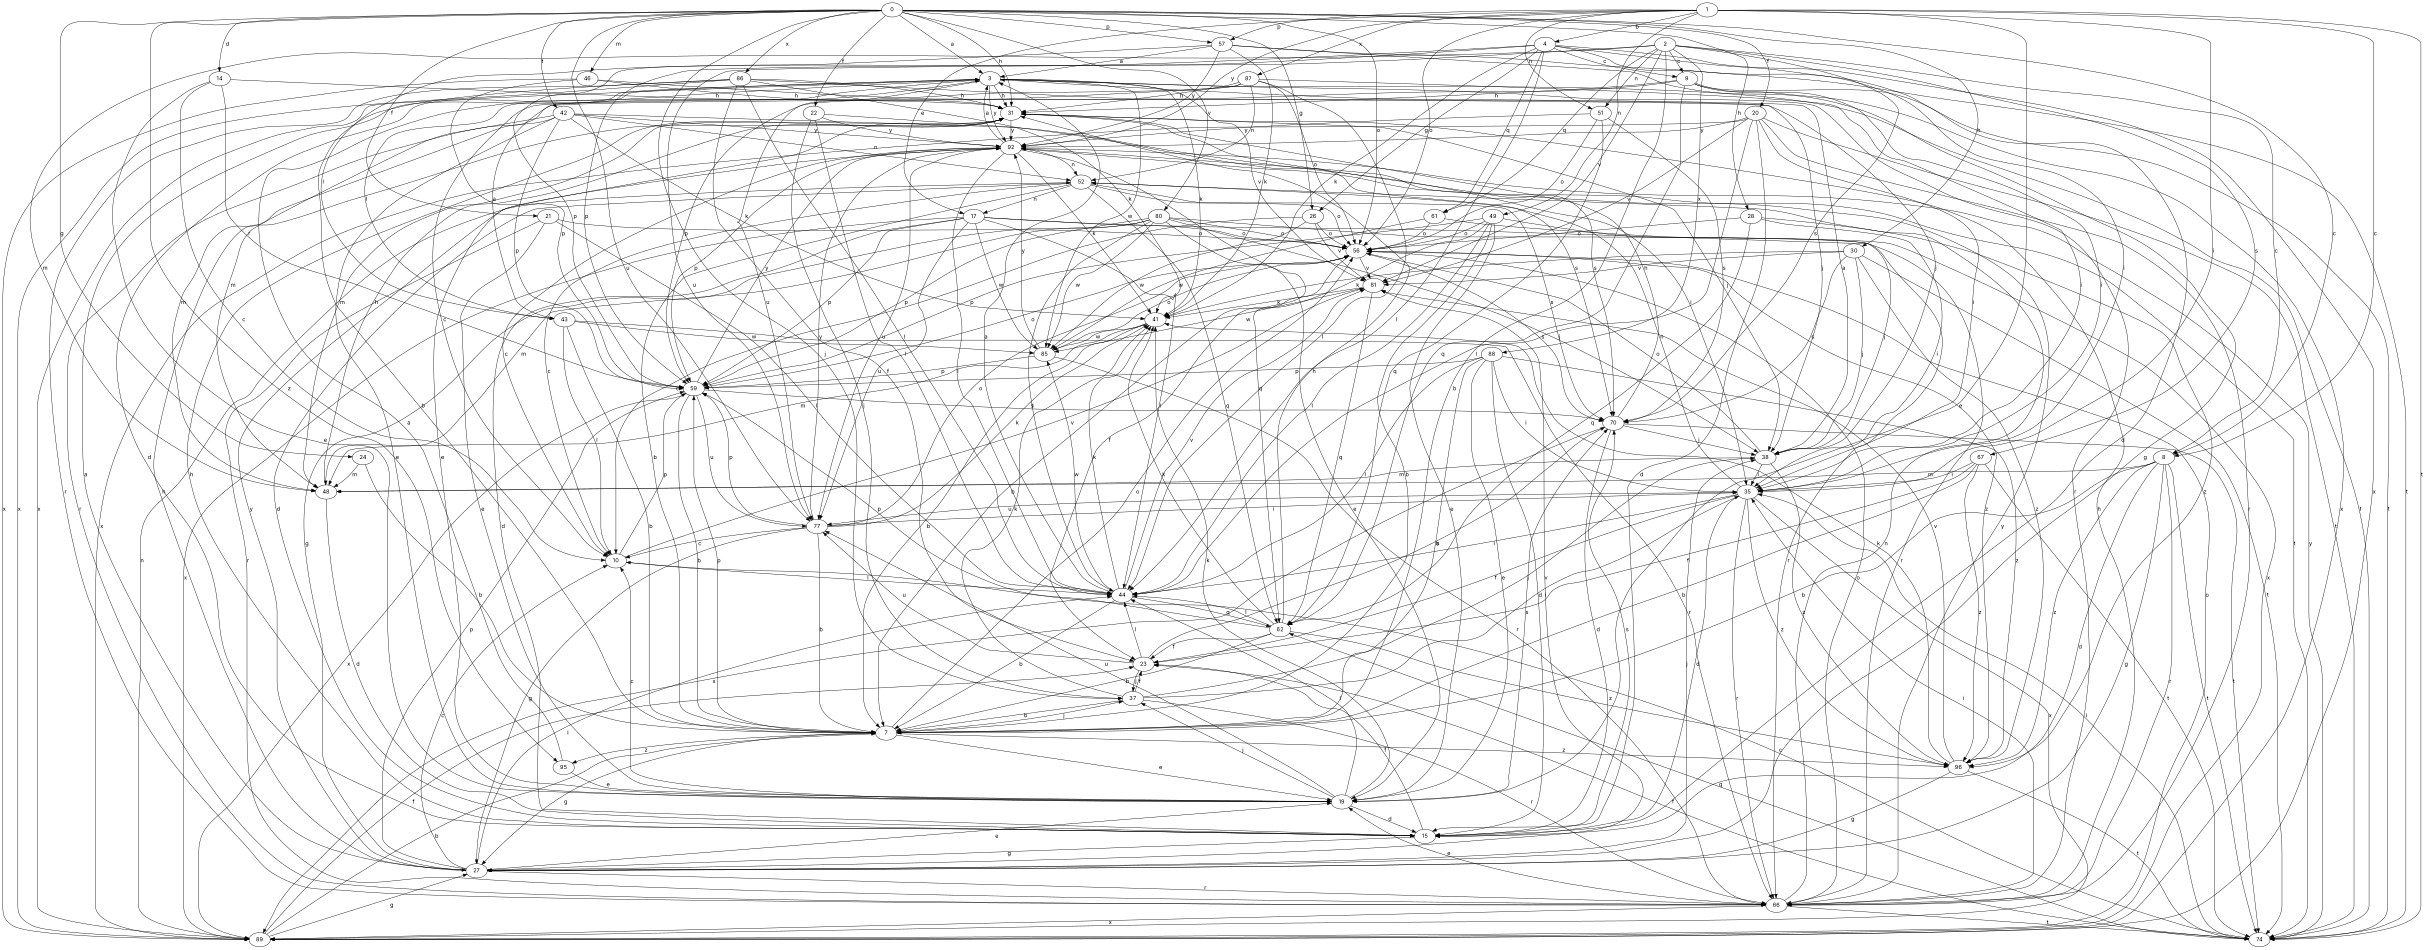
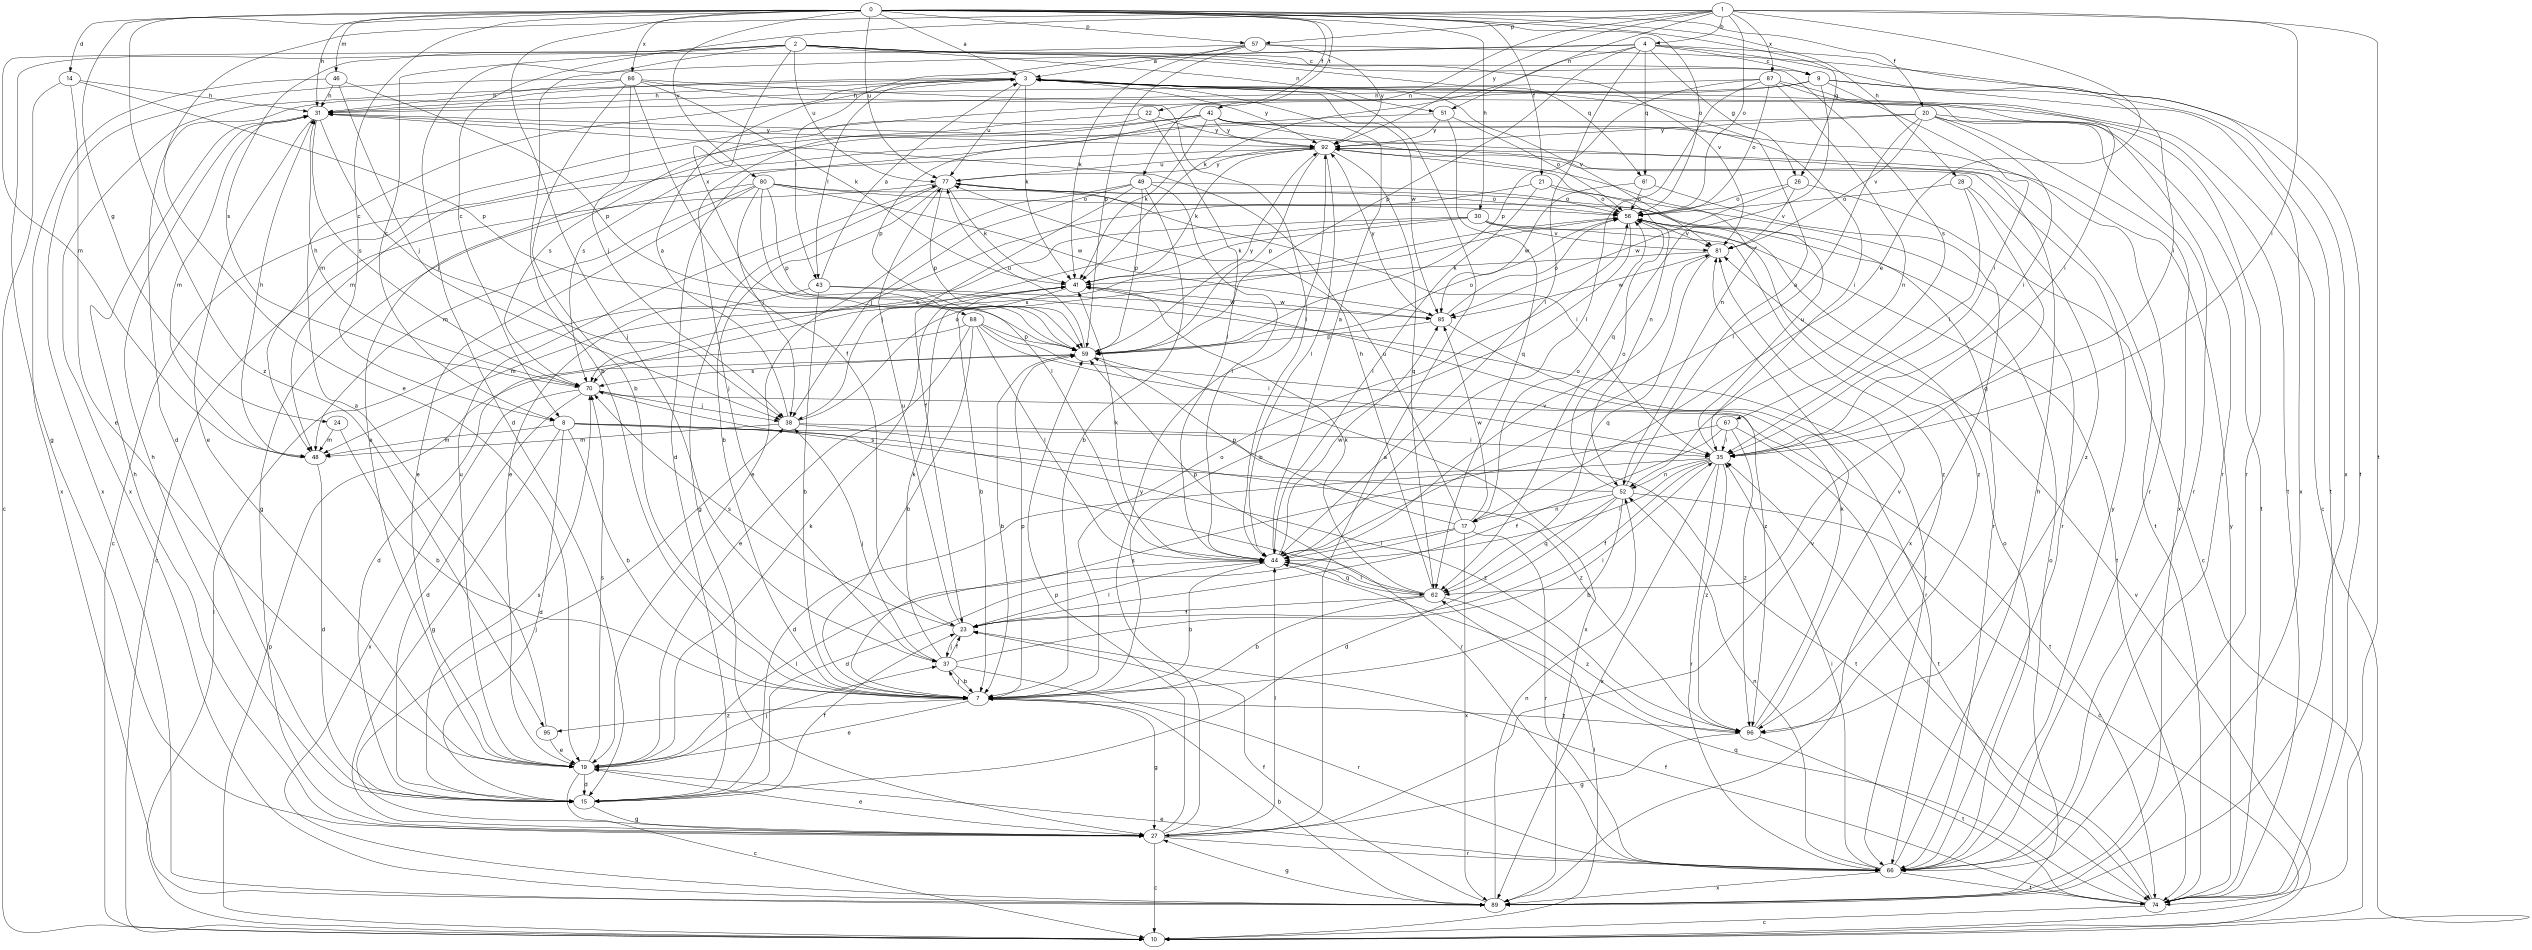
(985, 118) -> (1584, 98)
(249, 234) -> (484, 217)
(1684, 595) -> (1133, 561)
